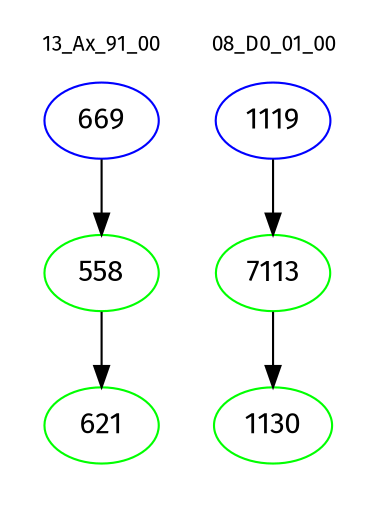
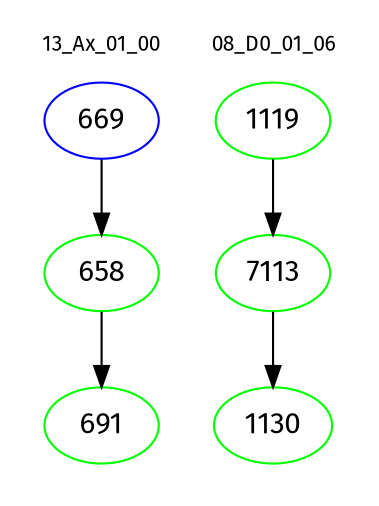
(102, 46) -> (102, 46)
(274, 46) -> (274, 46)
(273, 121) -> (273, 121)
(102, 273) -> (102, 273)
(102, 425) -> (102, 425)
